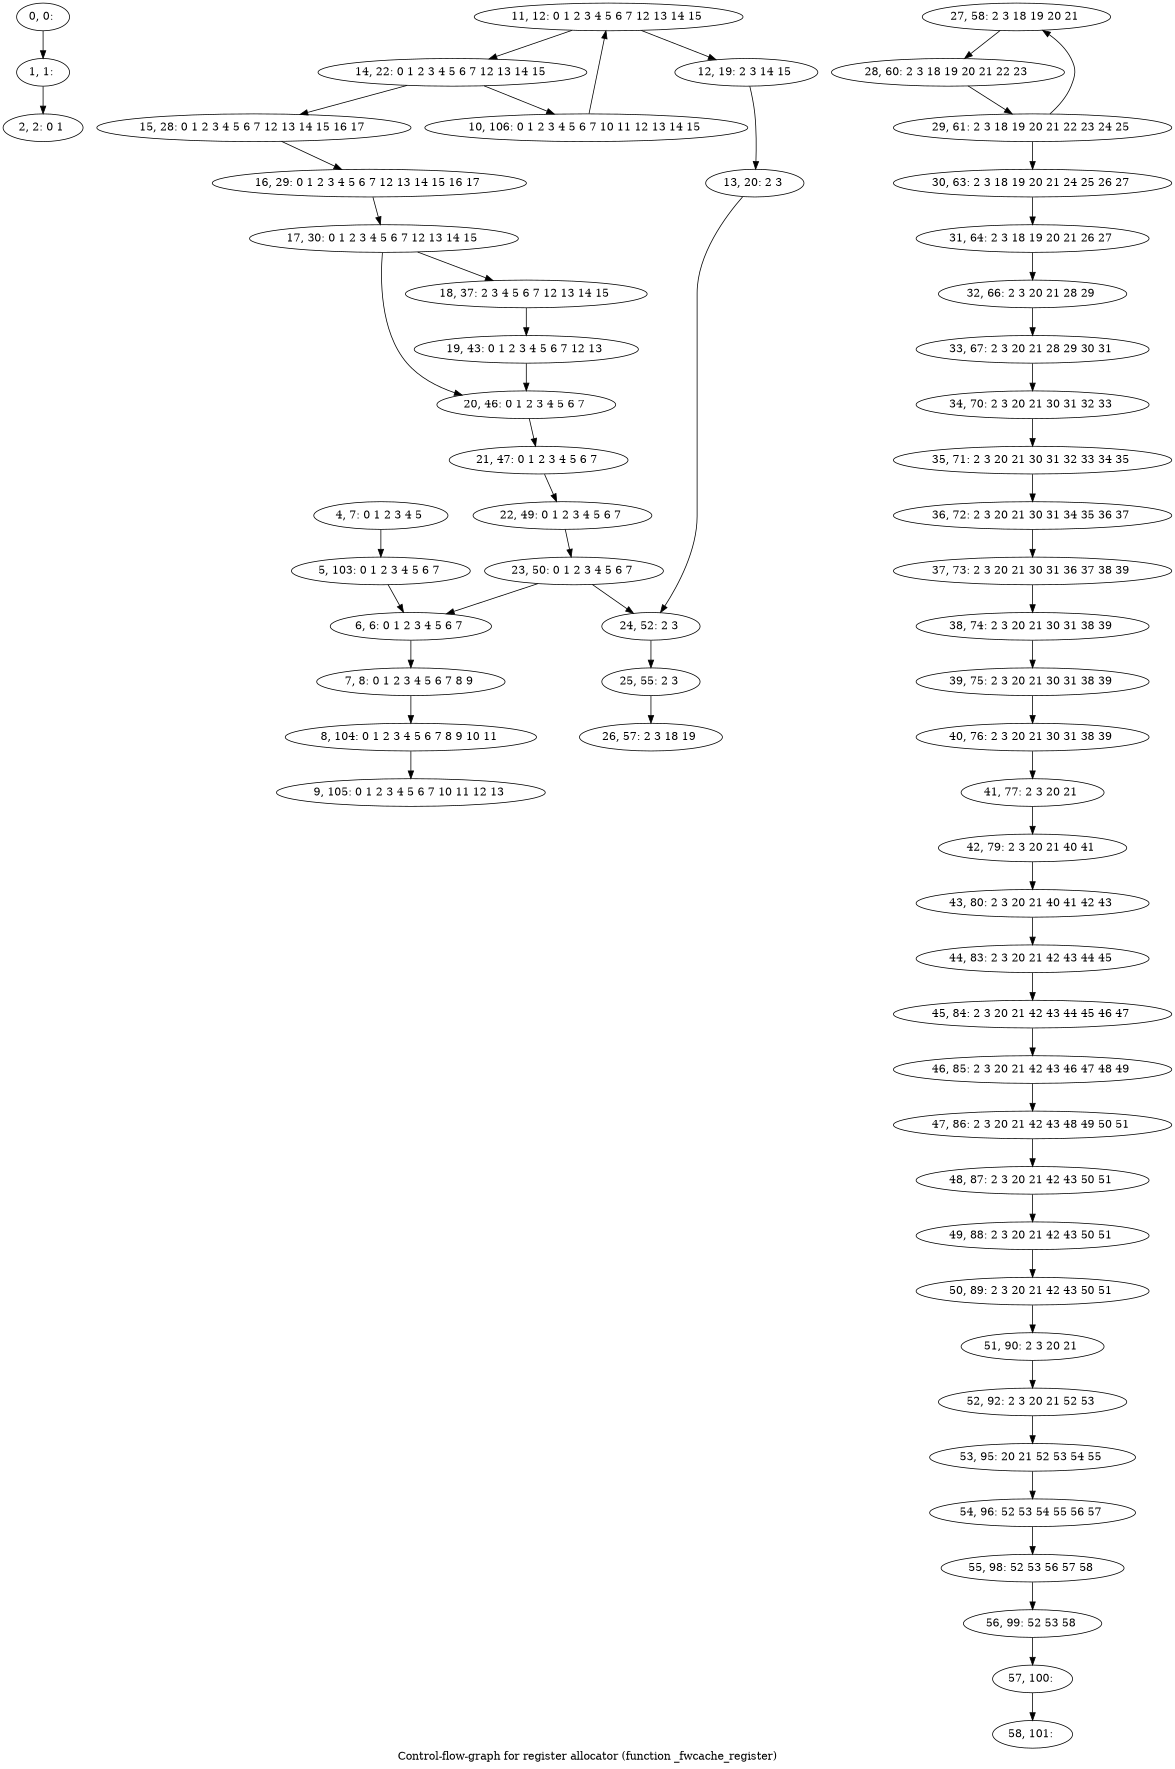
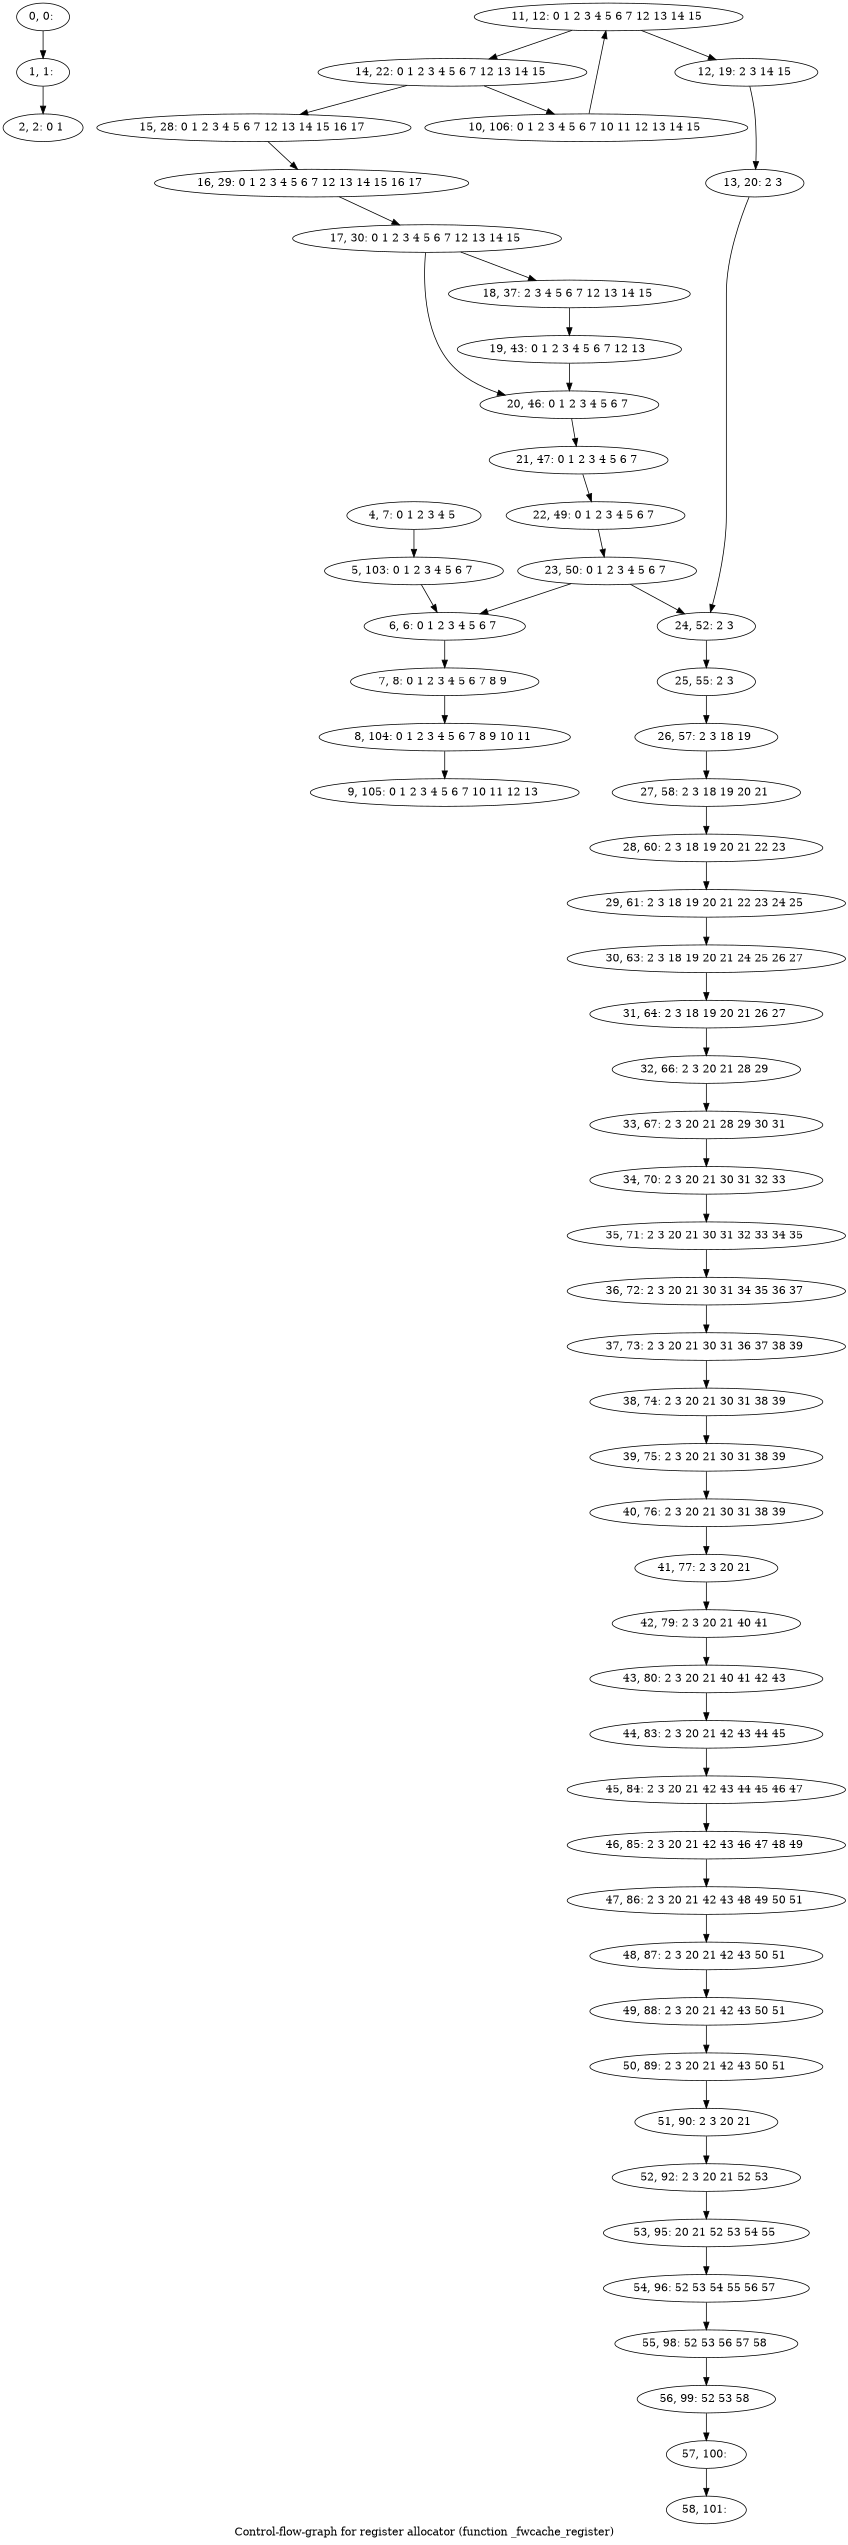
(1075, 74) -> (706, 761)
